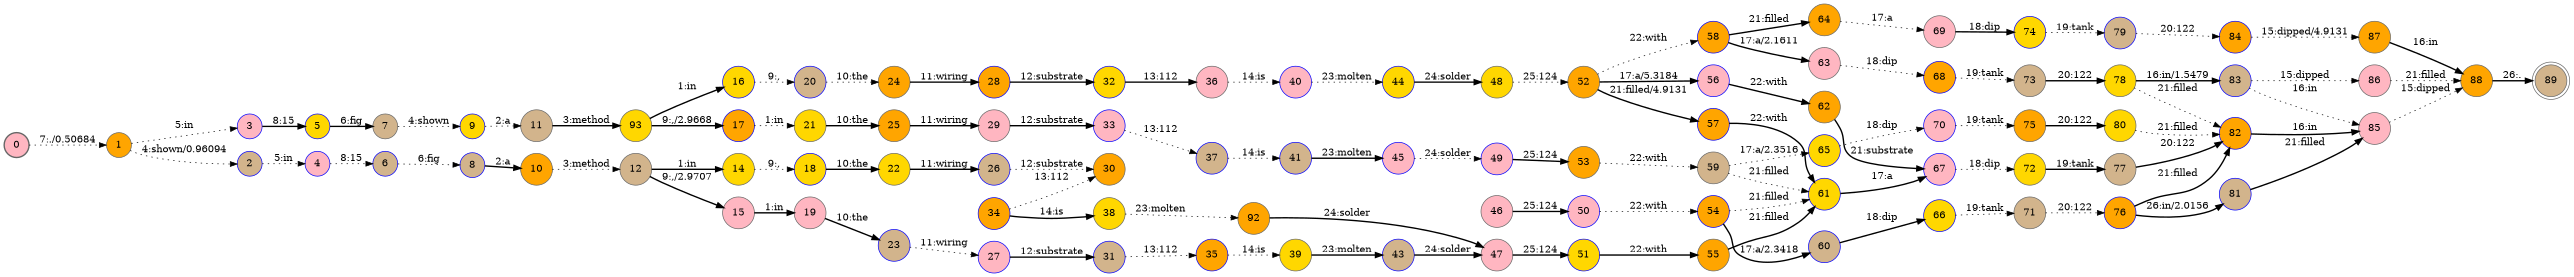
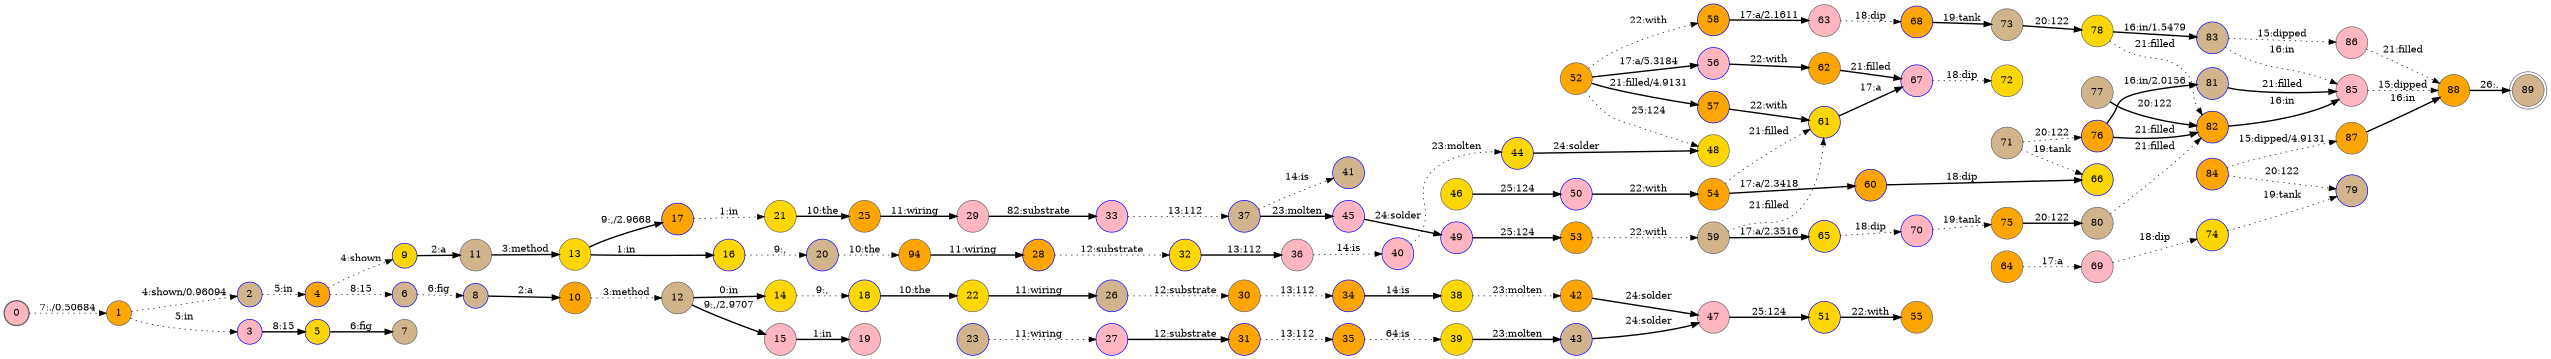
(1765, 29) -> none
(1981, 32) -> (2151, 252)
(2174, 35) -> (2279, 182)
(1981, 79) -> (1958, 23)
(894, 82) -> (915, 255)
(1048, 82) -> (1108, 255)
(1537, 82) -> (1634, 126)
(1052, 121) -> (1039, 211)
(425, 126) -> (357, 274)
(499, 126) -> (435, 255)
(636, 126) -> (575, 254)
(2120, 126) -> (2097, 223)
(1882, 151) -> (1871, 67)
(1343, 158) -> (1293, 216)
(1444, 159) -> (1399, 226)
(1765, 160) -> (1765, 237)
(317, 164) -> (317, 294)
(687, 164) -> (729, 291)
(2071, 169) -> none
(1050, 196) -> (1293, 296)
(2178, 206) -> (2155, 81)
(1497, 211) -> (1457, 194)
(1645, 211) -> (1641, 194)
(1713, 211) -> (1713, 194)
(1981, 214) -> (2048, 161)
(1254, 218) -> (1576, 296)
(849, 228) -> none
(1771, 235) -> none
(1824, 247) -> (1871, 185)
(1254, 250) -> (1398, 334)
(1109, 257) -> (1244, 339)
